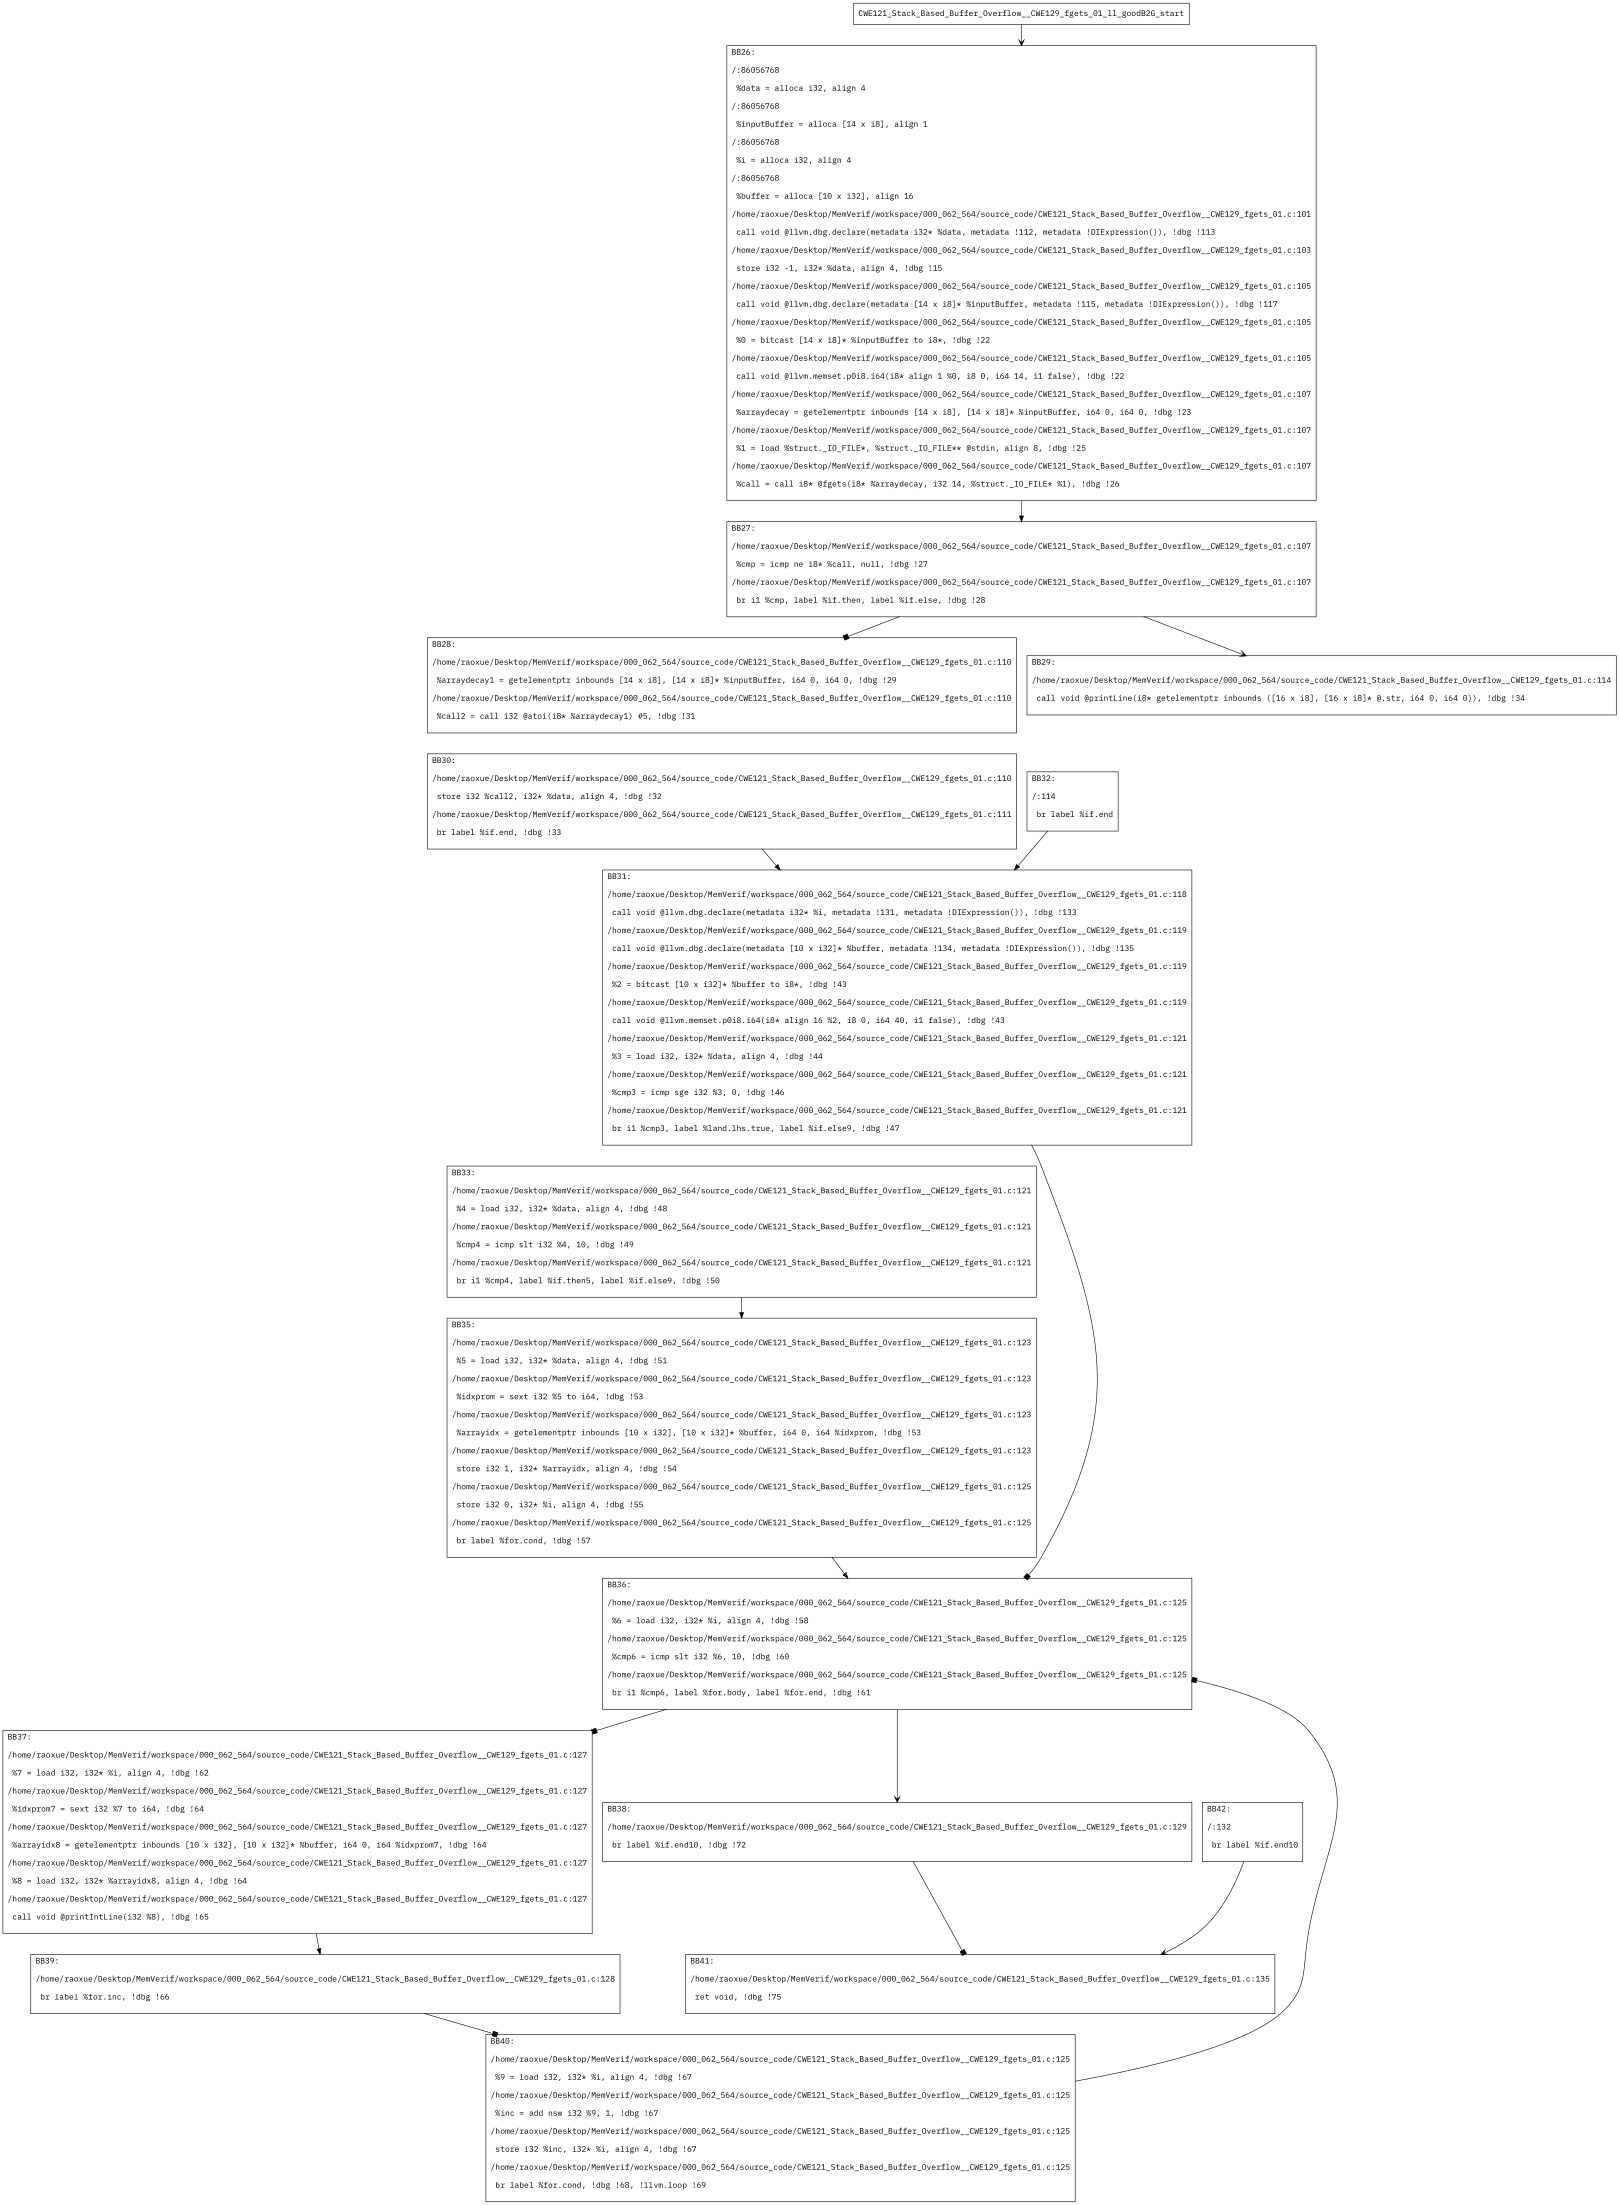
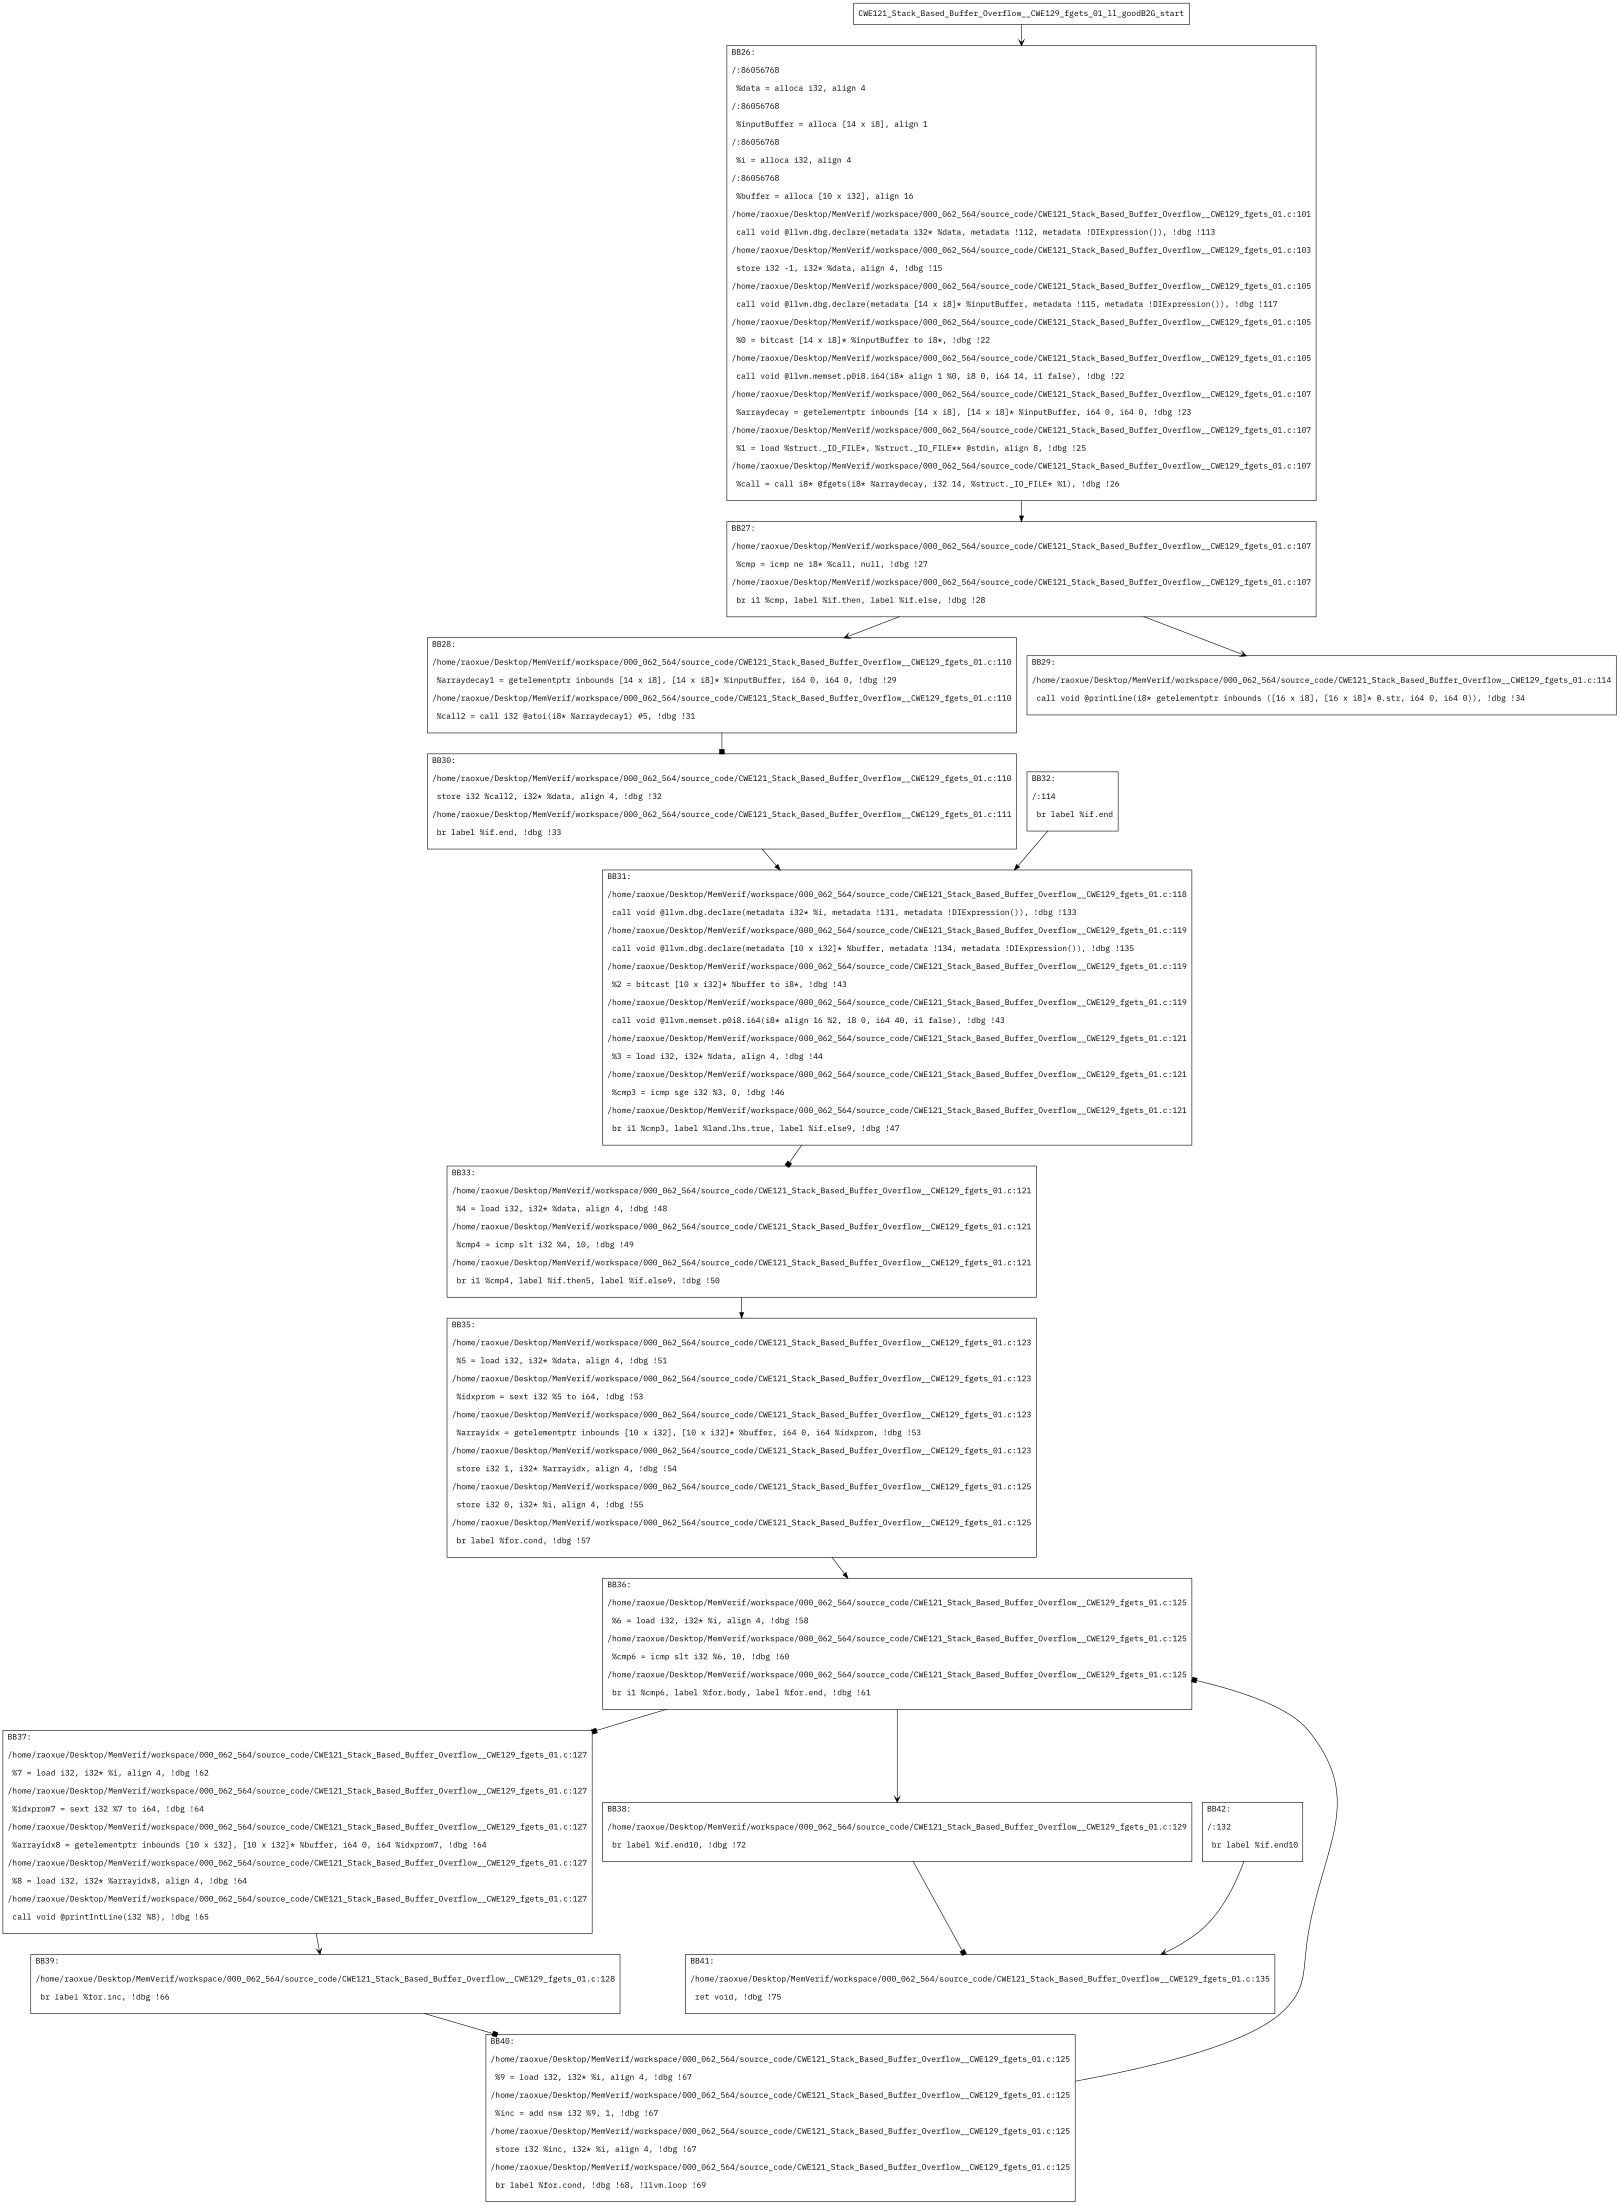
(875, 626) -> (875, 626)
none -> (722, 740)
(1096, 1361) -> (796, 1153)
(318, 1941) -> (318, 1941)
